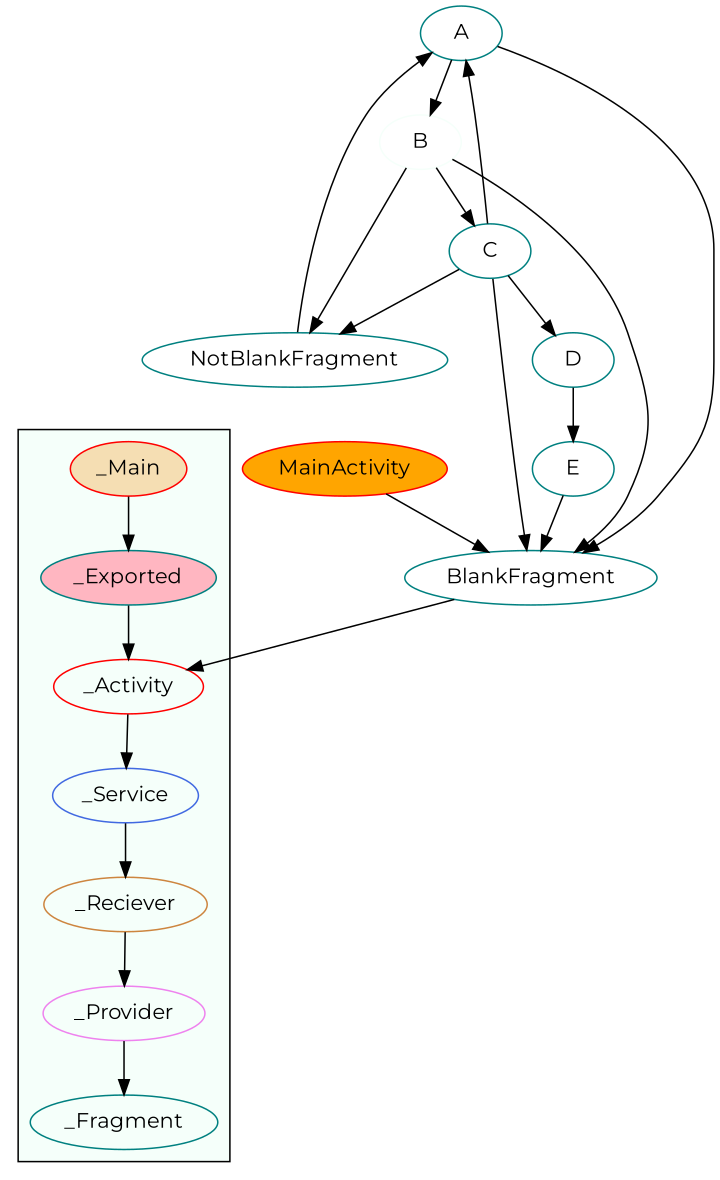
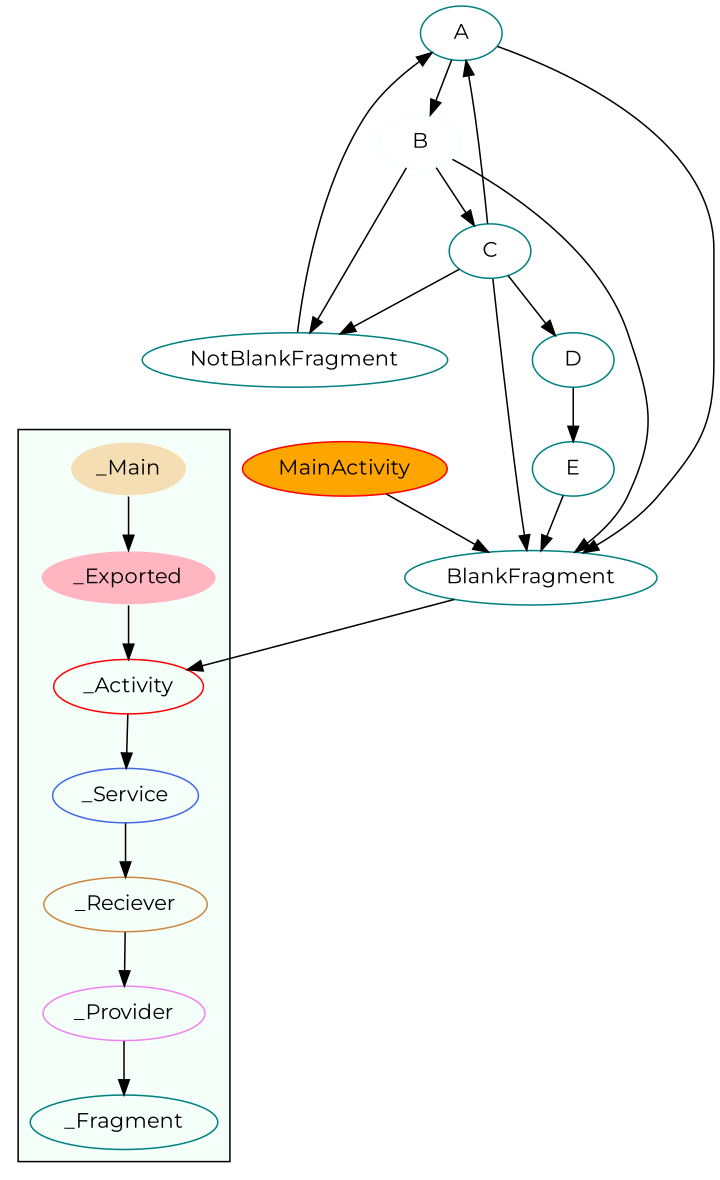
(129, 469) -> (129, 469)
(129, 578) -> (129, 578)
